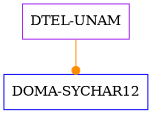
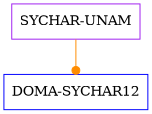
(76, 22) -> (76, 22)
